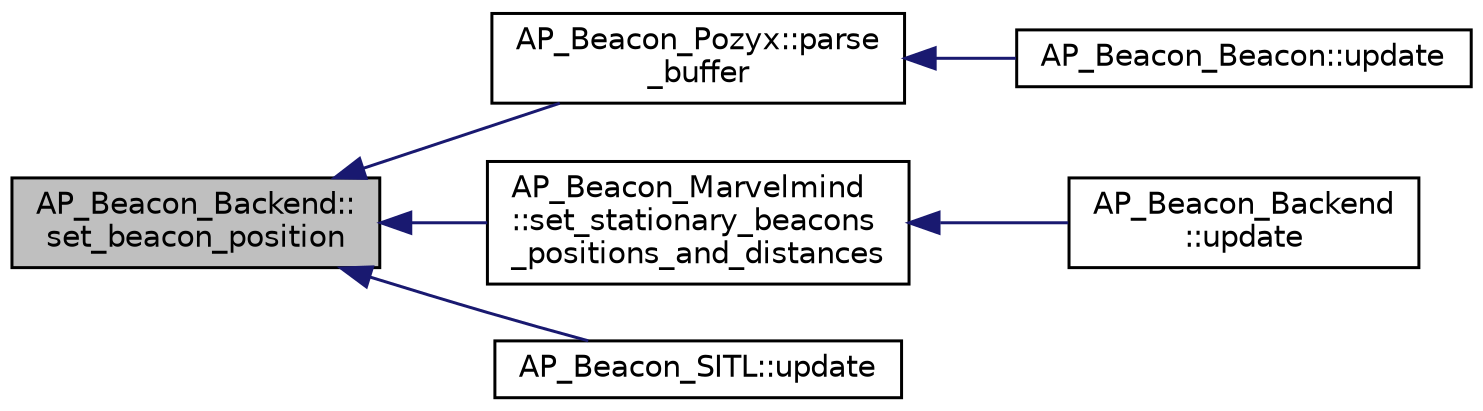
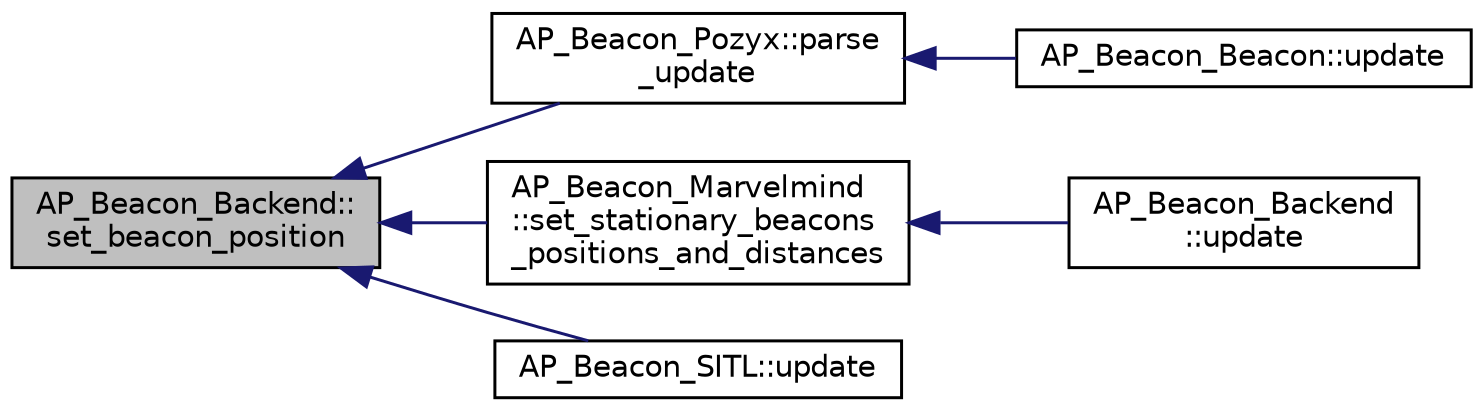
(698, 58) -> (698, 58)
